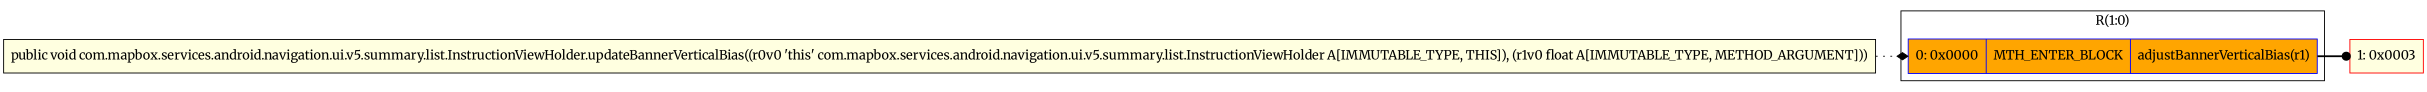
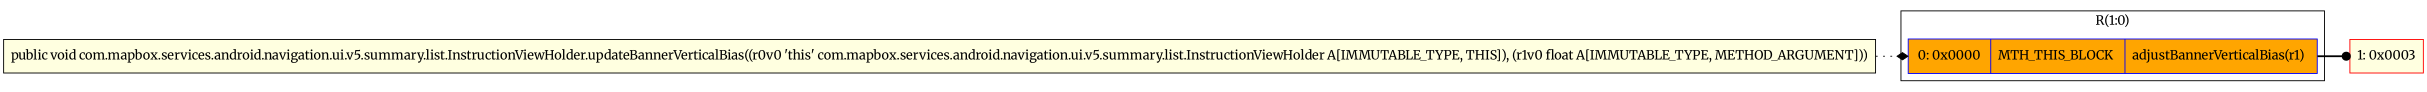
(2058, 56) -> (2056, 56)
